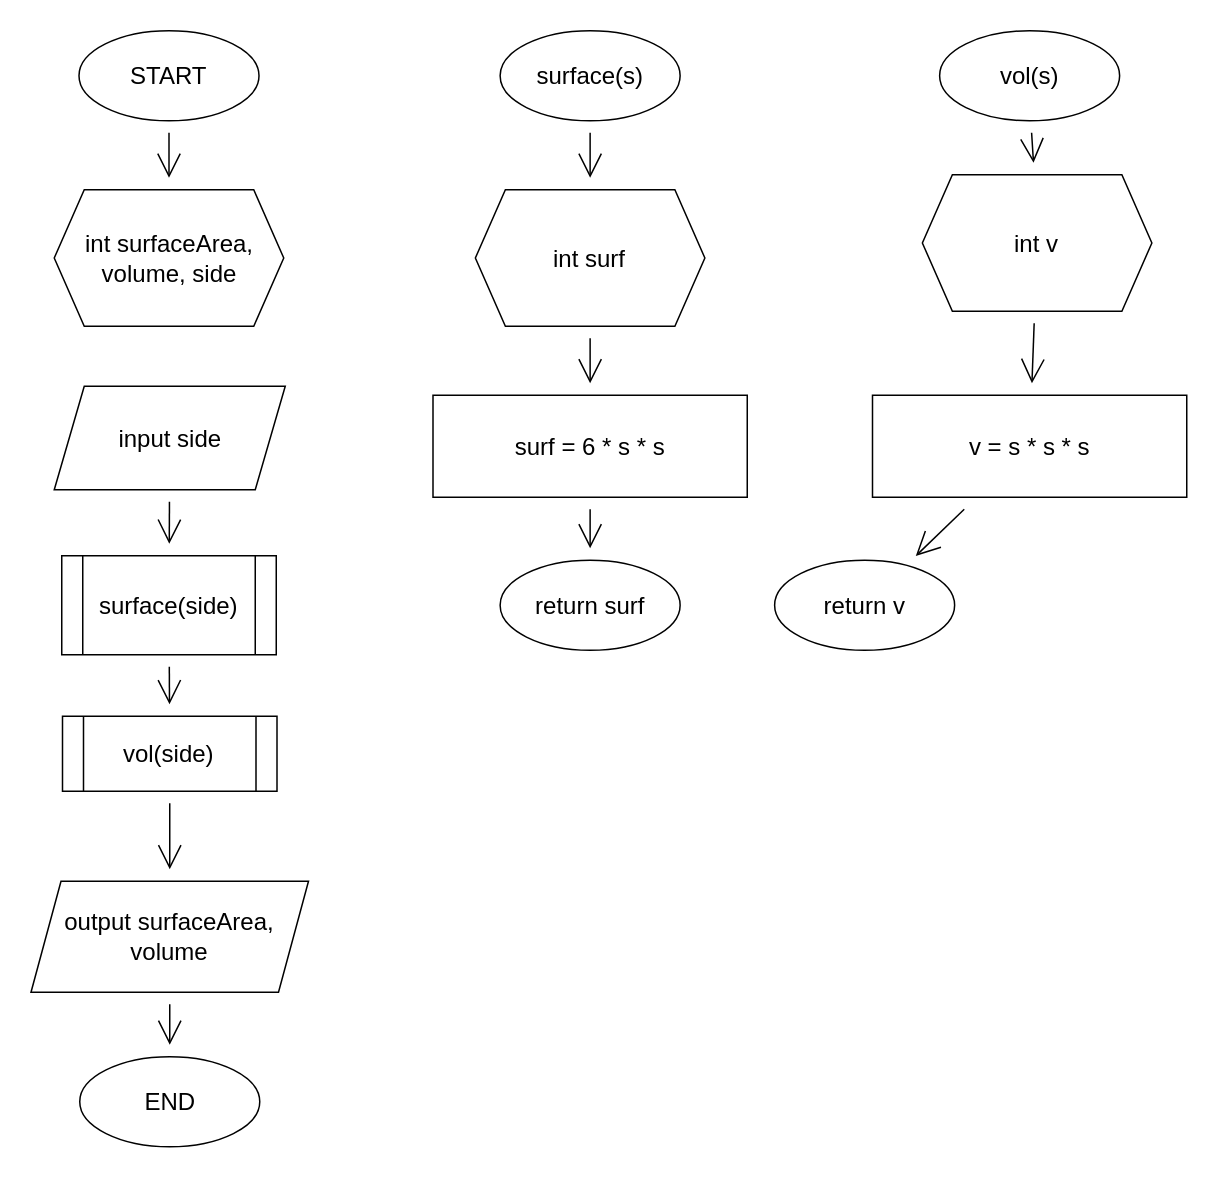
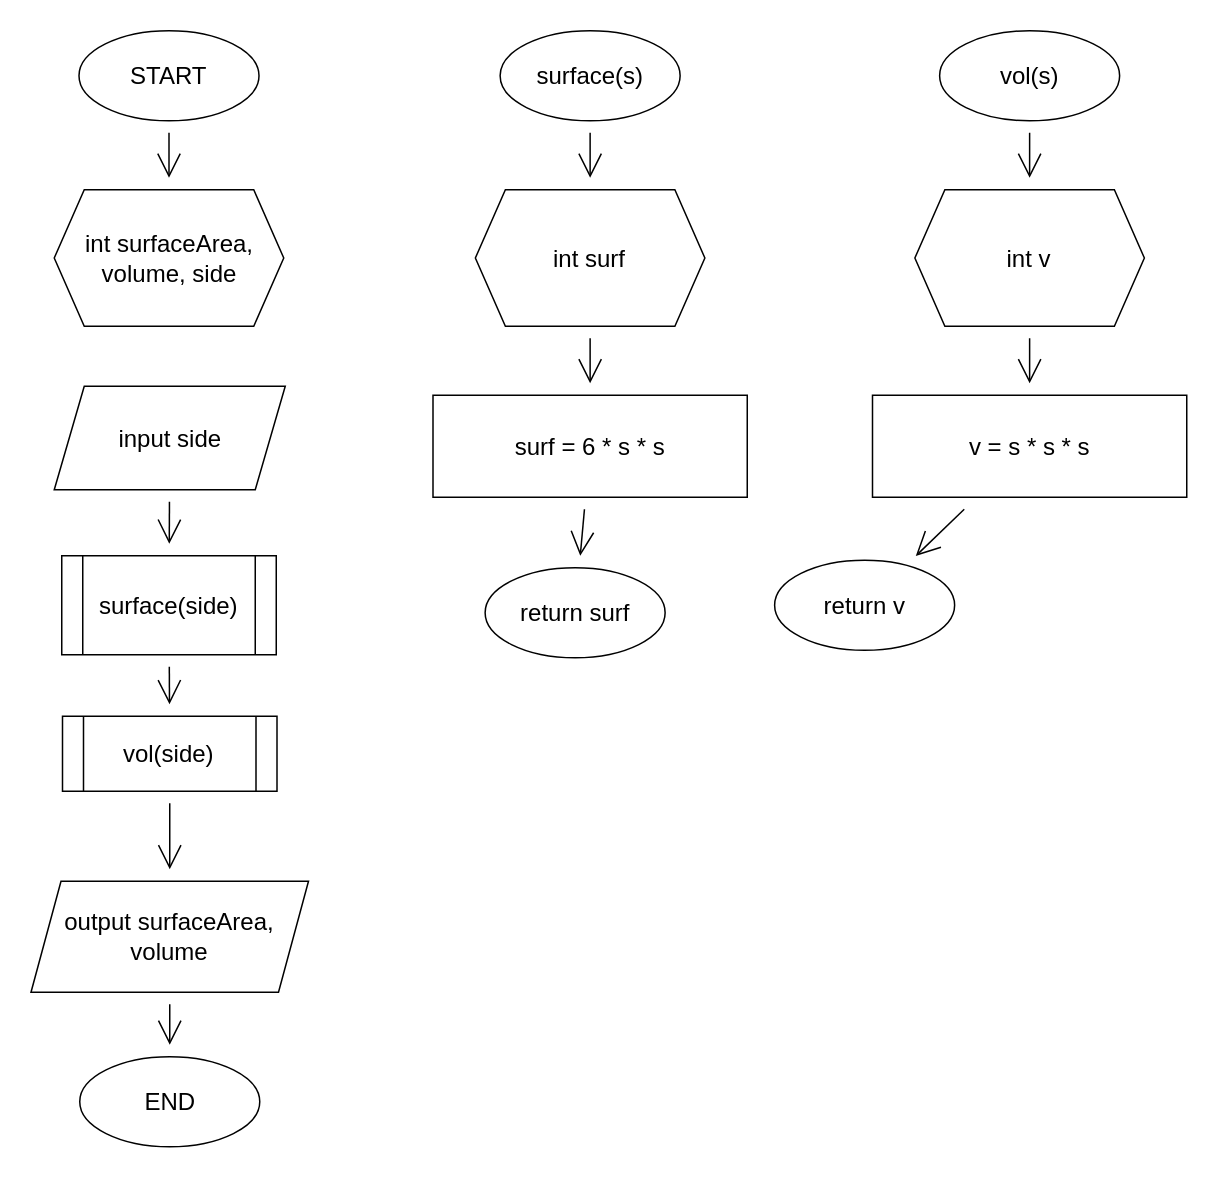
(1037, 243) -> (1029, 258)
(590, 605) -> (575, 613)
